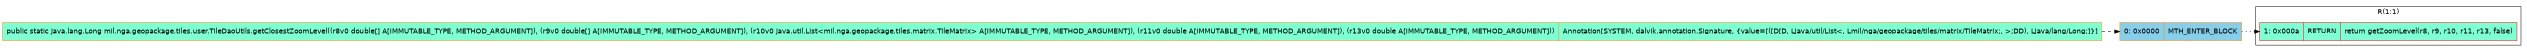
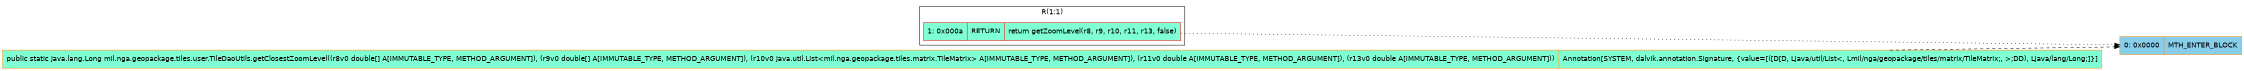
(2248, 32) -> (1648, 39)
